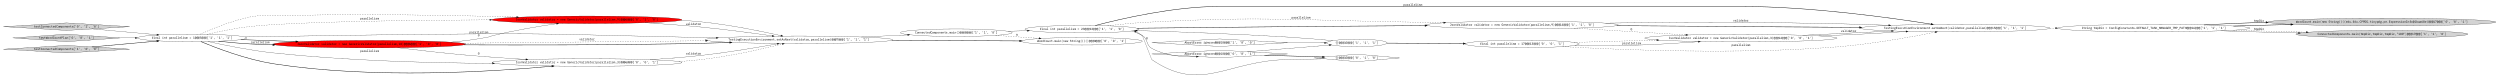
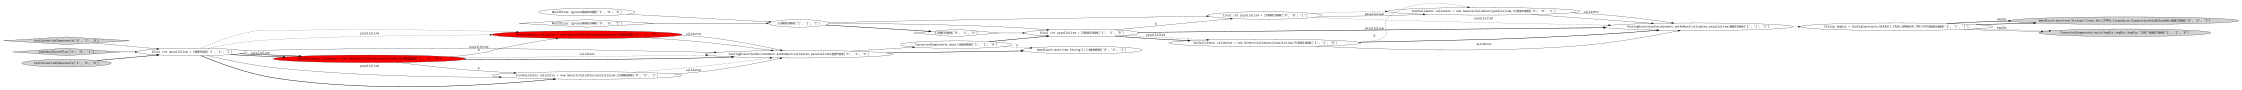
(1018, 31) -> (1018, 39)
(1220, 43) -> (587, 12)
(1425, 43) -> (1018, 19)
(67, 49) -> (67, 63)
(1160, 52) -> (1172, 24)
(1293, 56) -> (877, 28)
